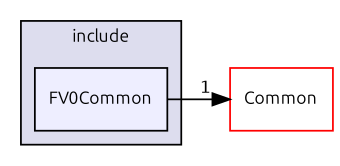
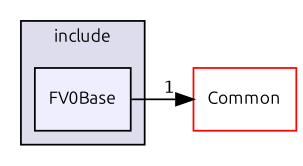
(101, 99) -> (83, 99)
